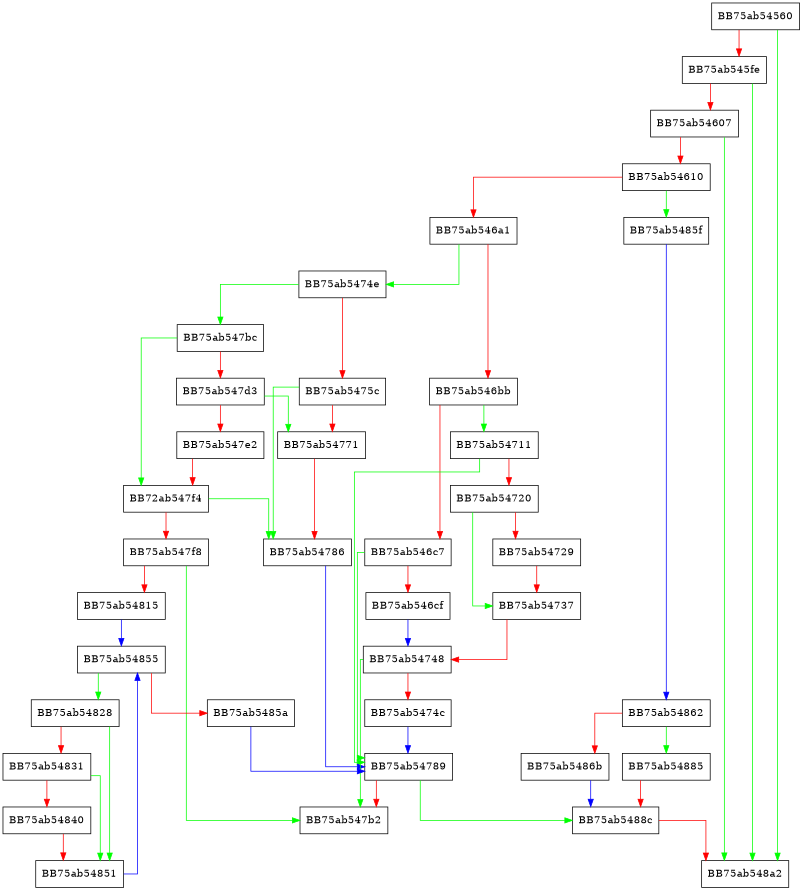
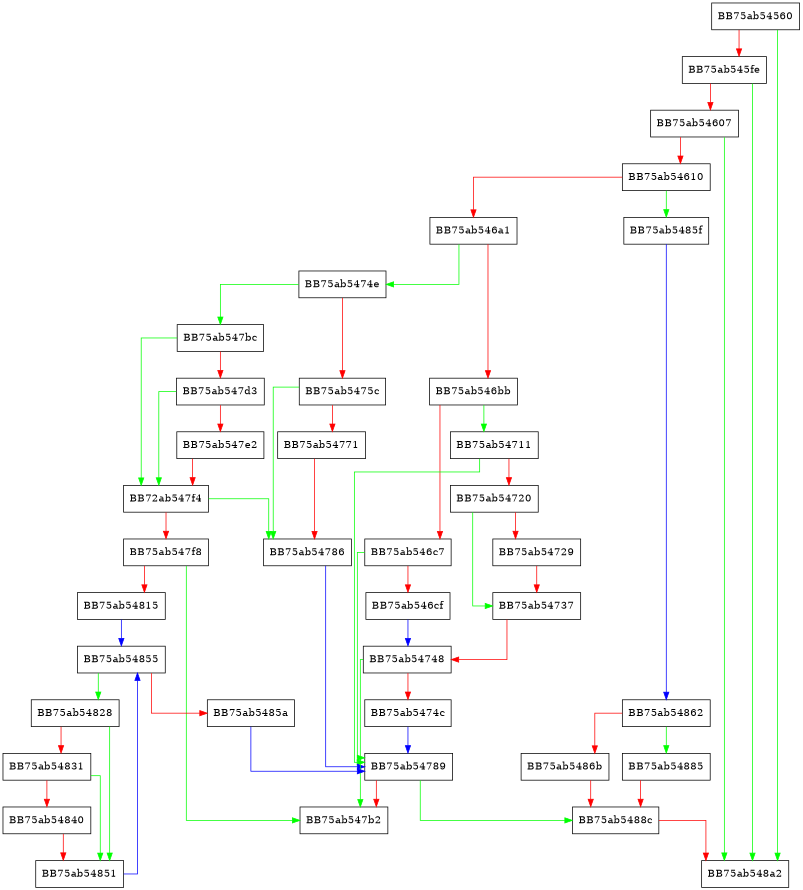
(288, 398) -> (159, 426)
(591, 790) -> (591, 790)
